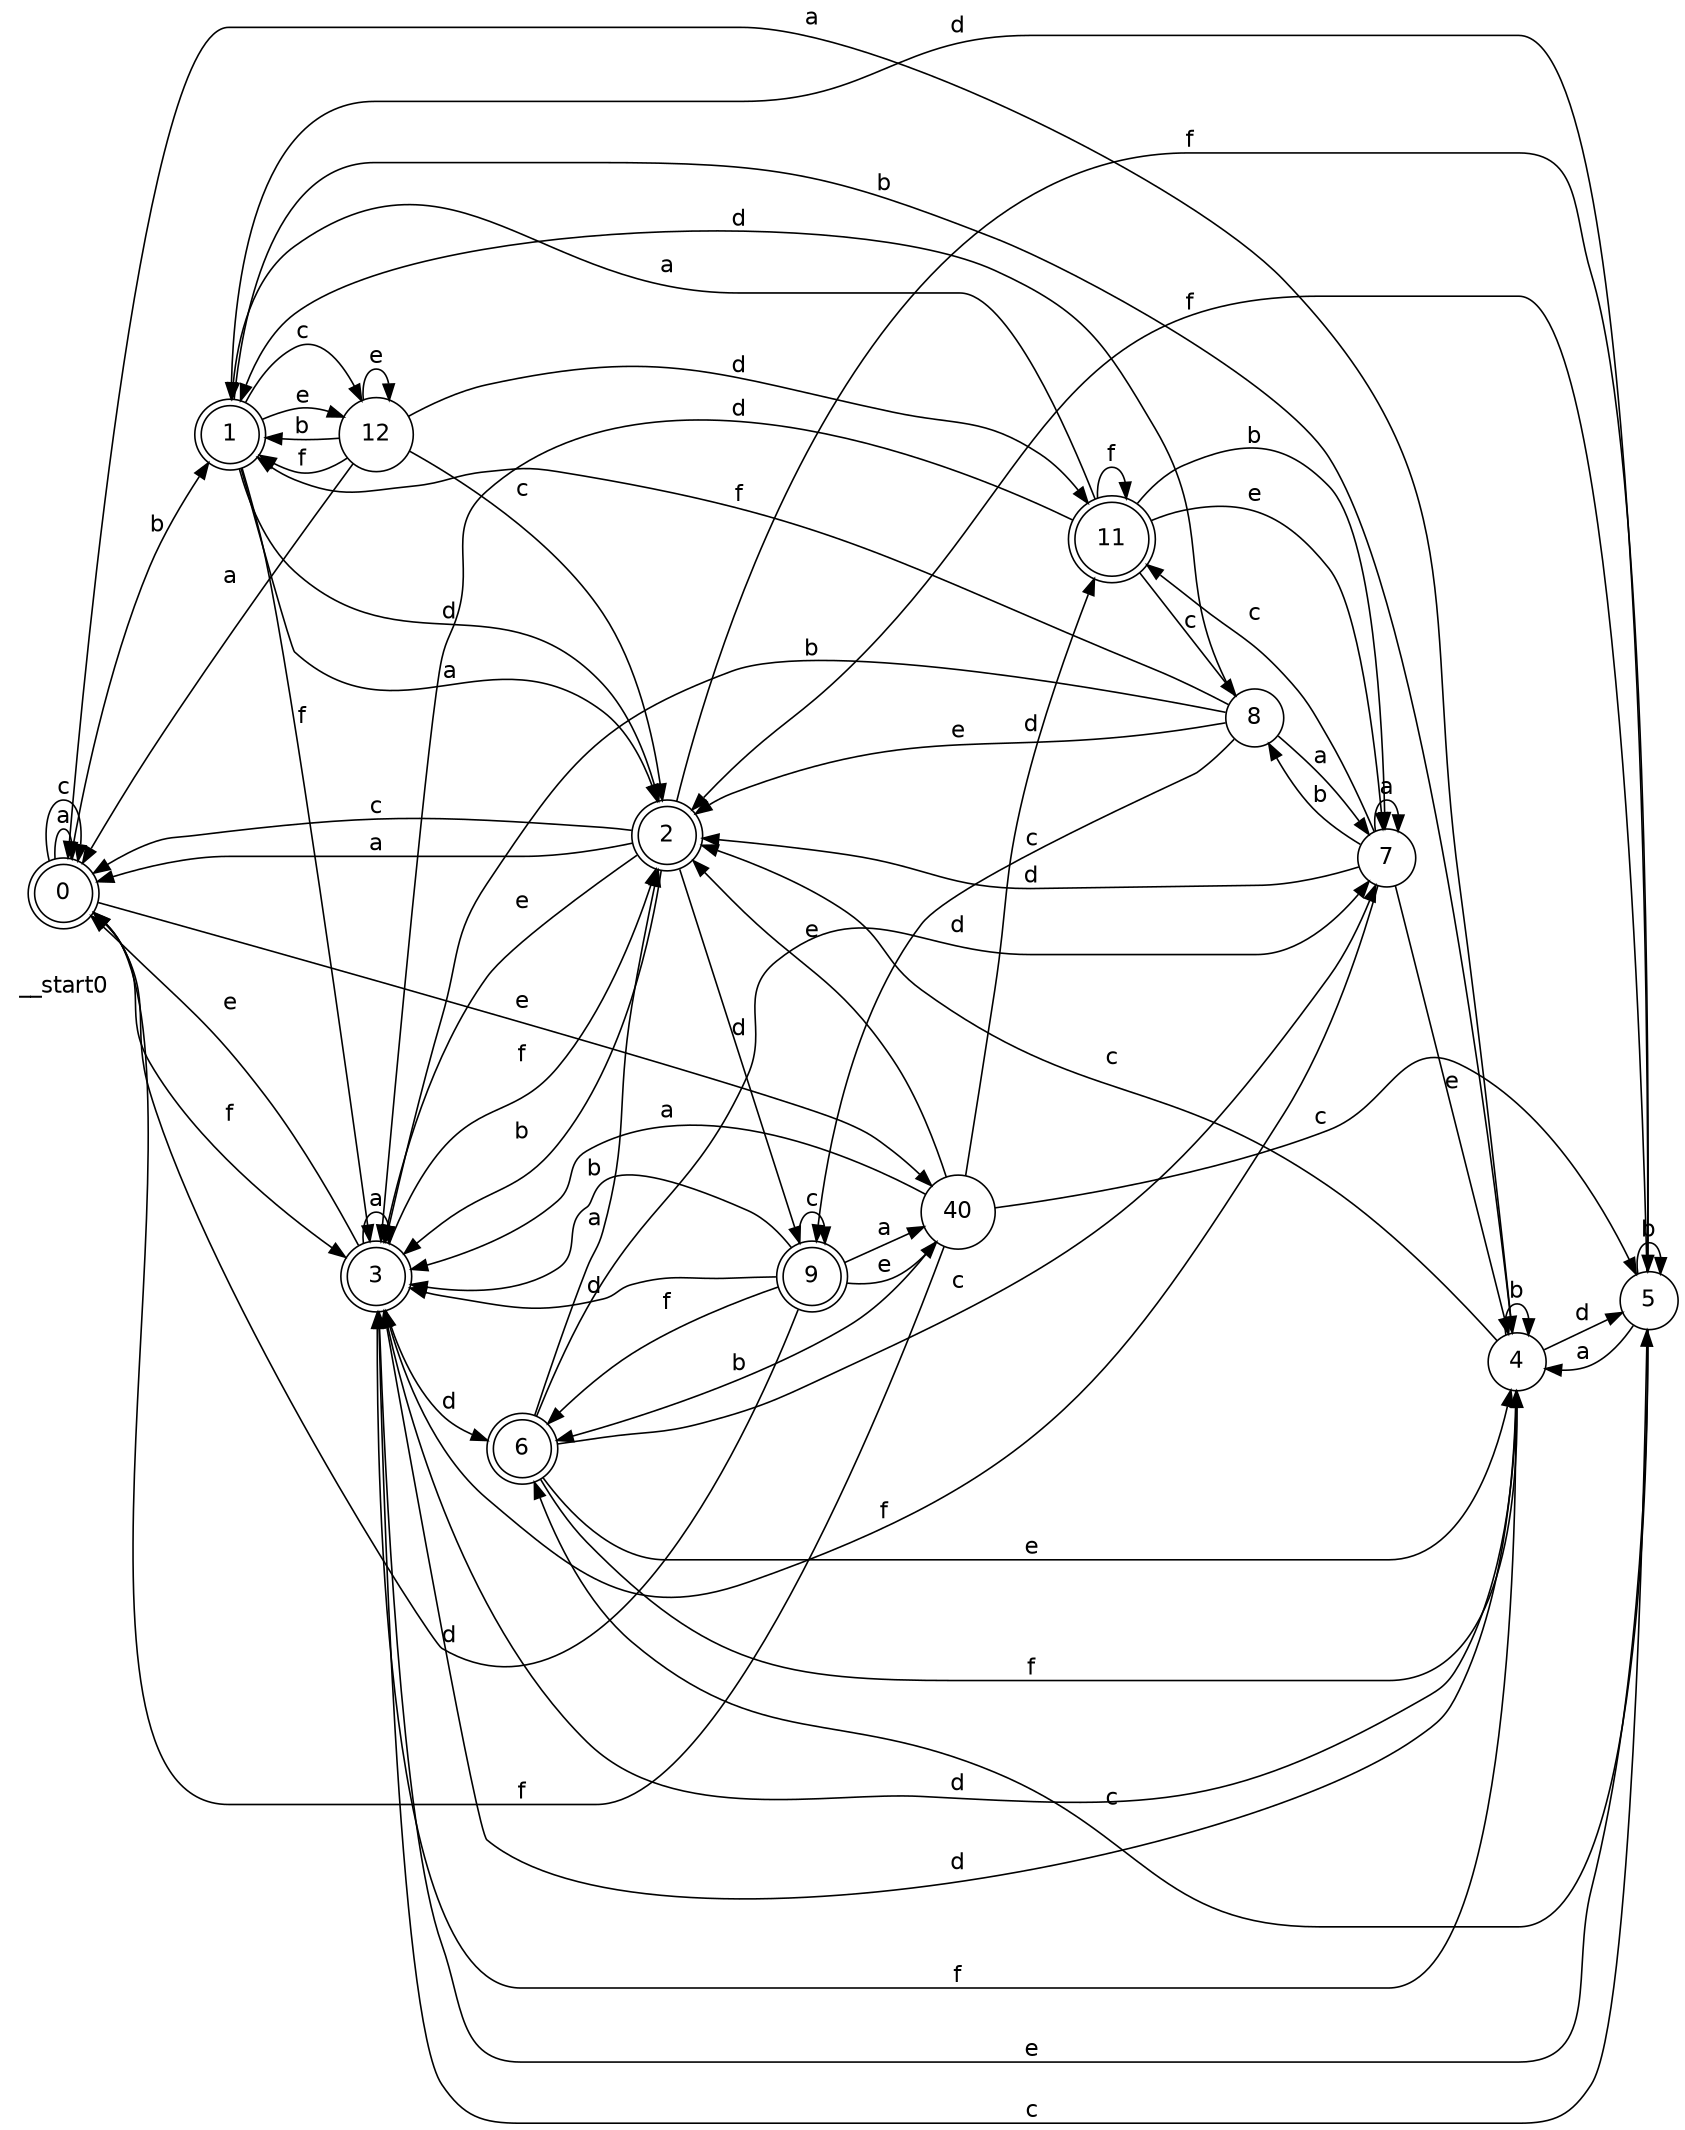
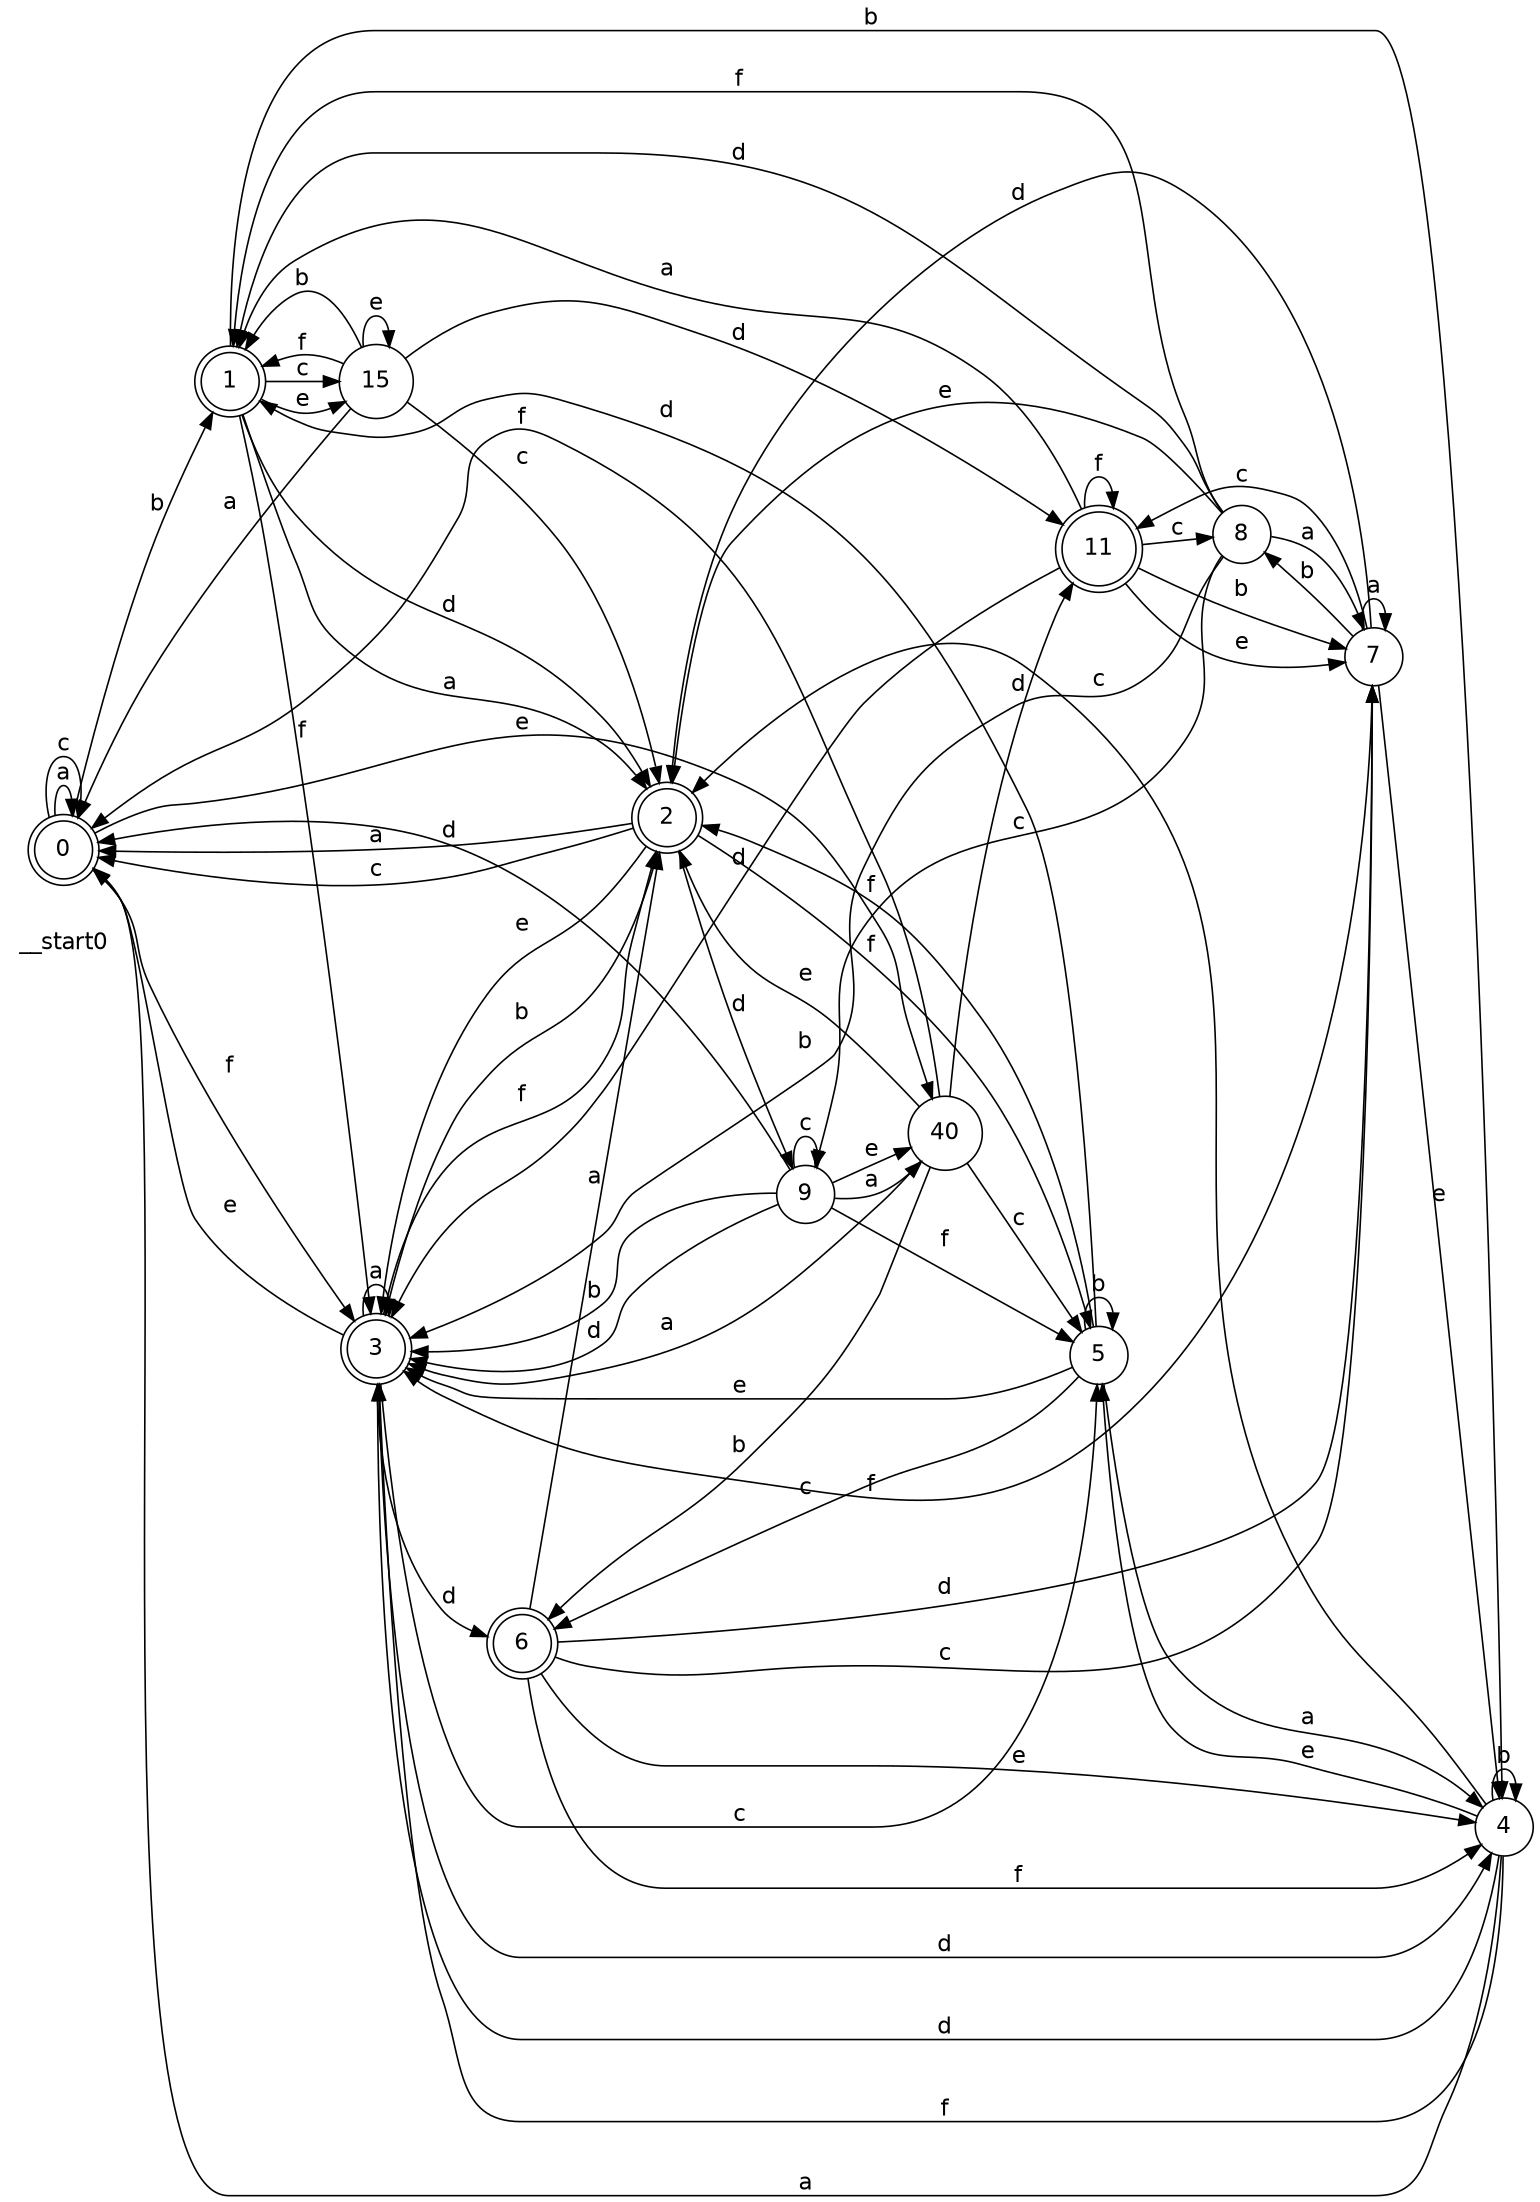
(376, 435) -> (376, 382)
(812, 1277) -> (806, 1194)
(1583, 1314) -> (1308, 1752)
(661, 1337) -> (945, 1271)
